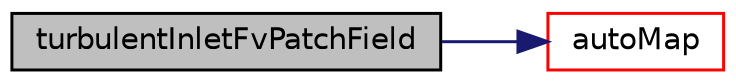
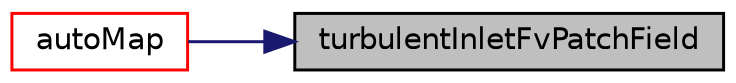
(480, 42) -> (227, 42)
